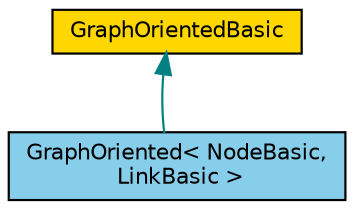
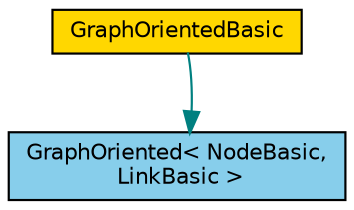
(162, 104) -> (191, 82)
